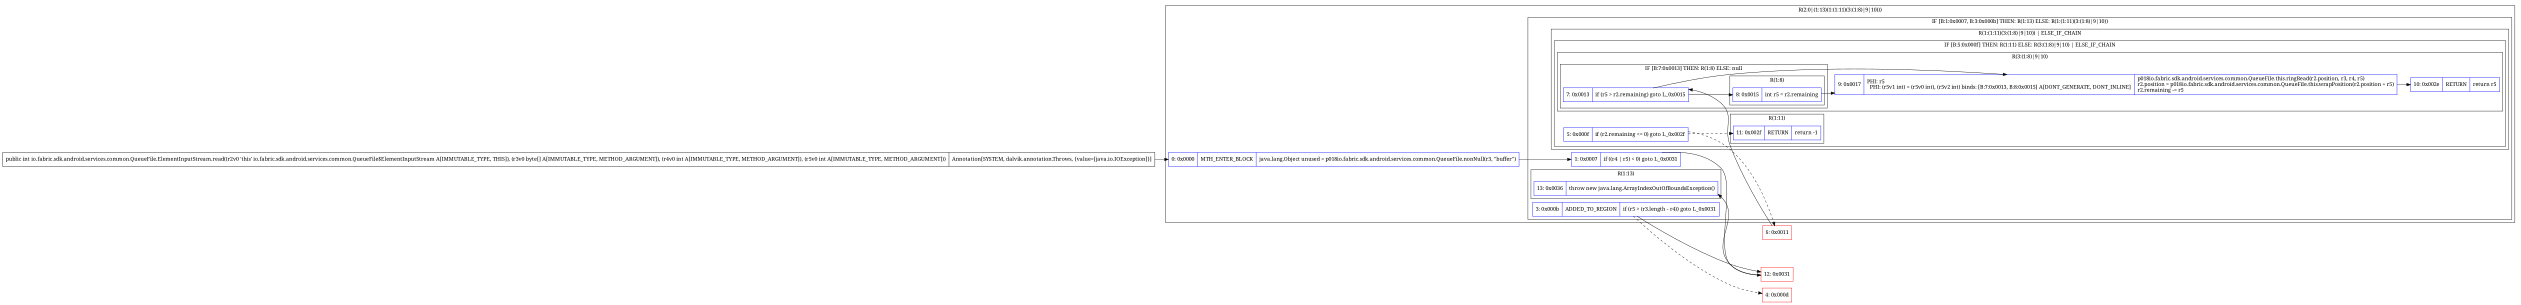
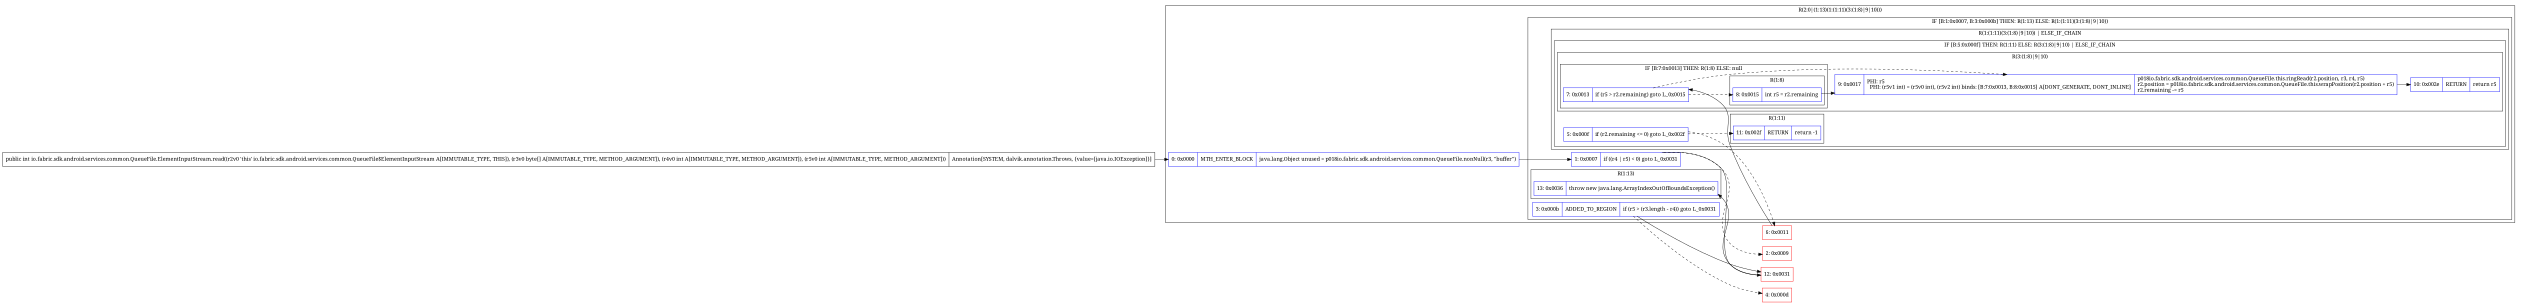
(1819, 69) -> (1819, 69)
(1714, 95) -> (1714, 95)
none -> (1777, 253)
